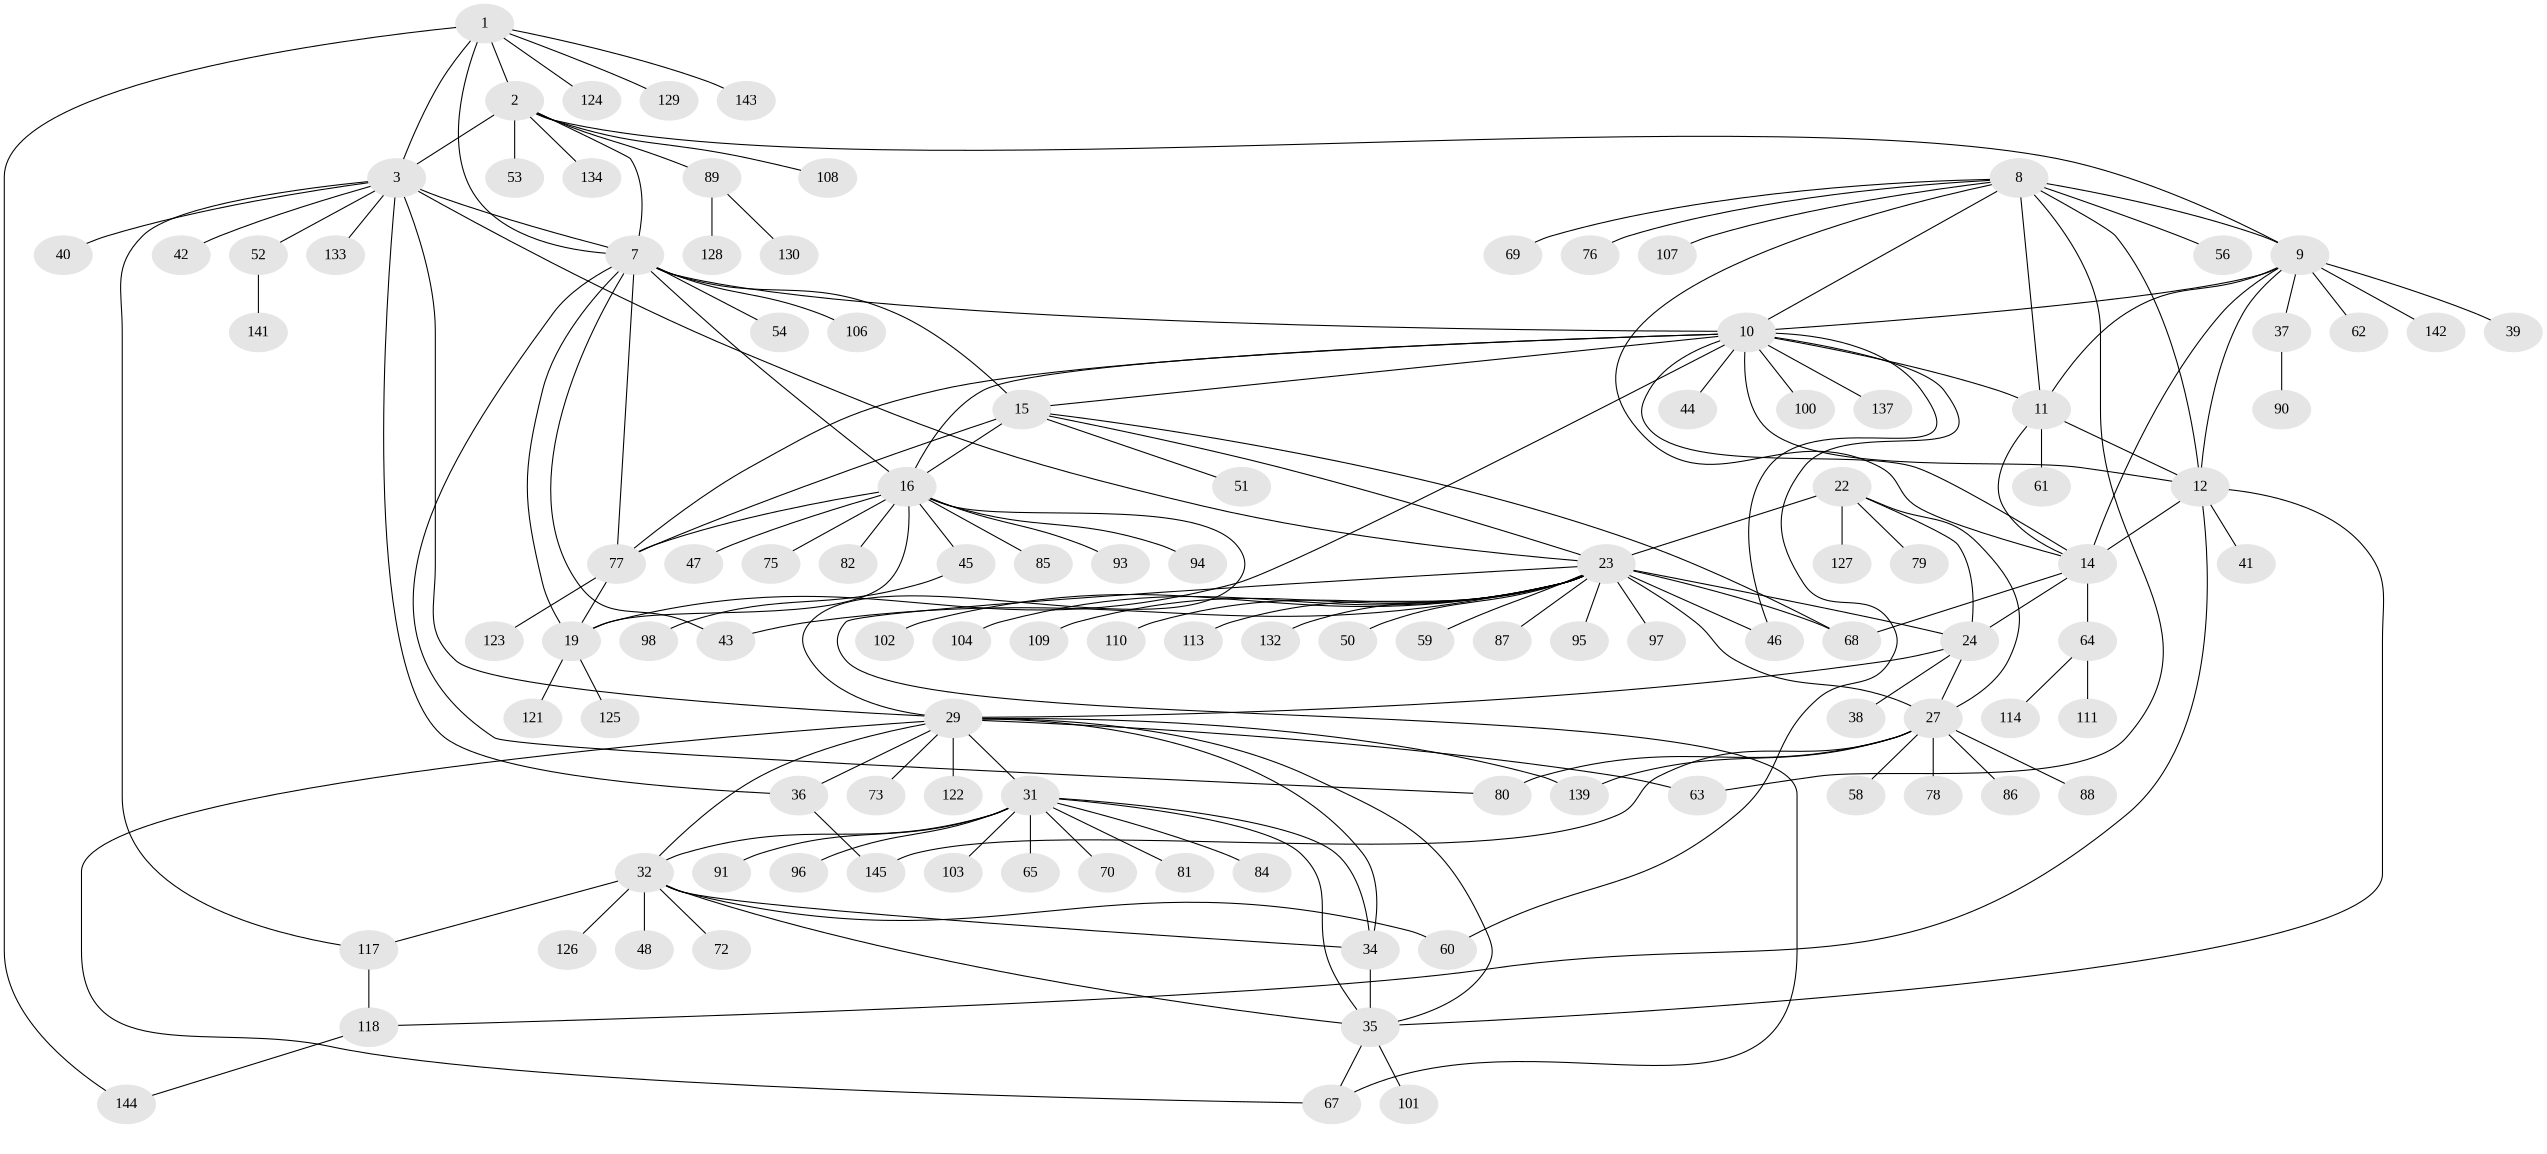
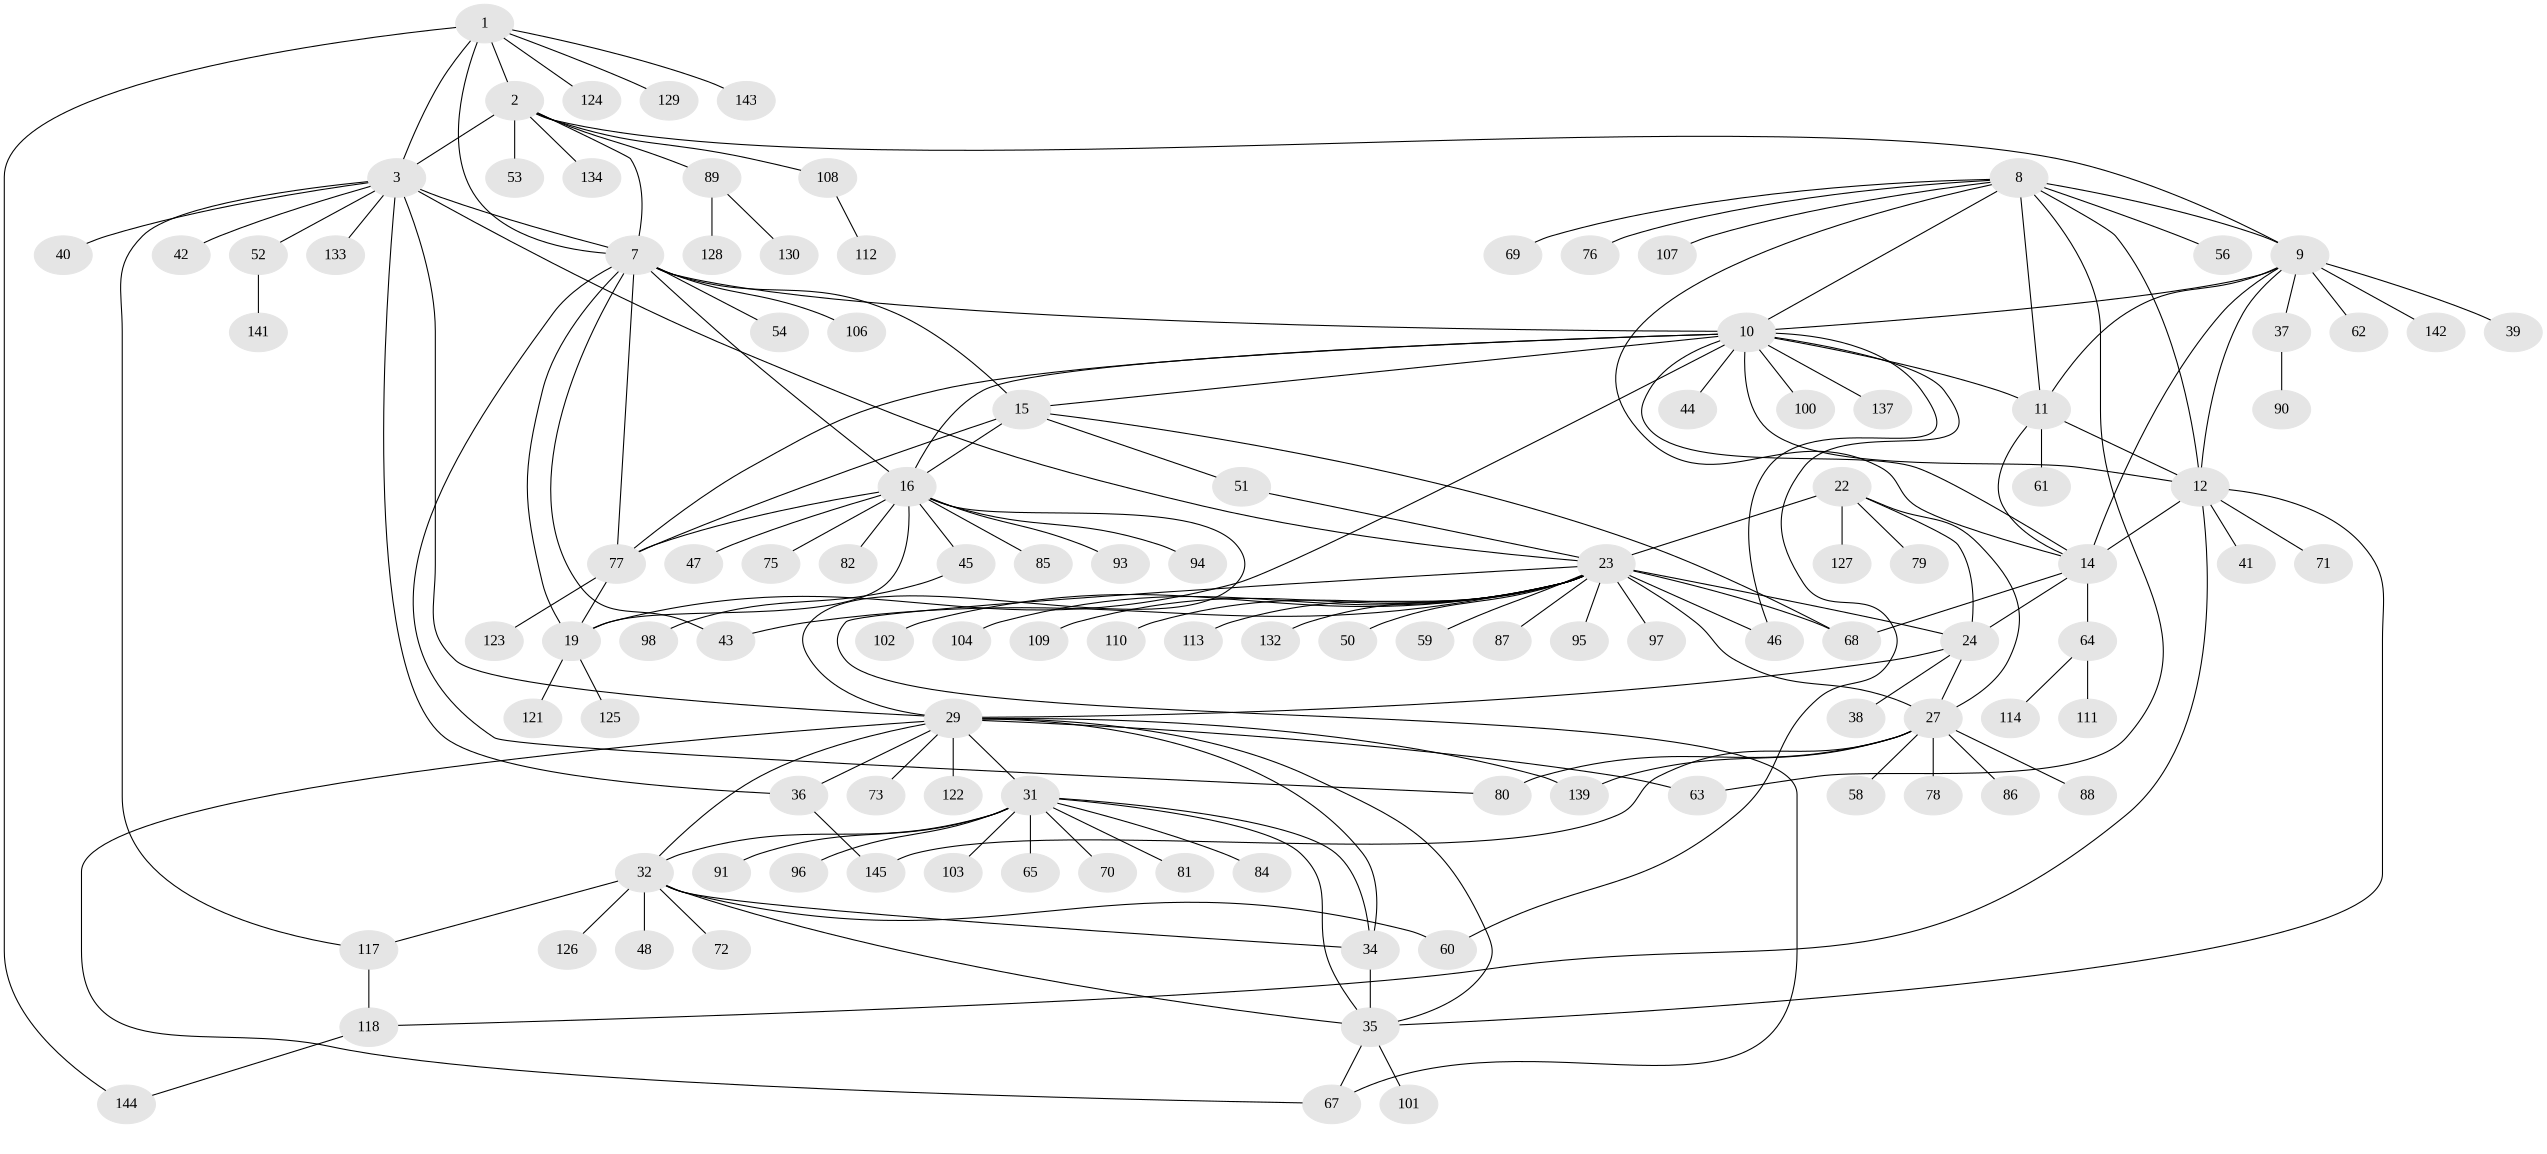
none -> (866, 255)
(1317, 477) -> (1424, 525)
none -> (2324, 564)
